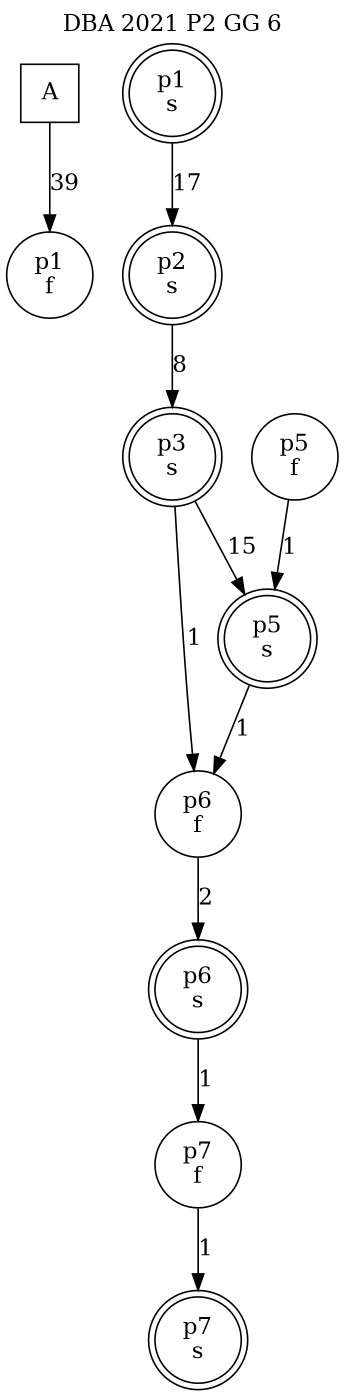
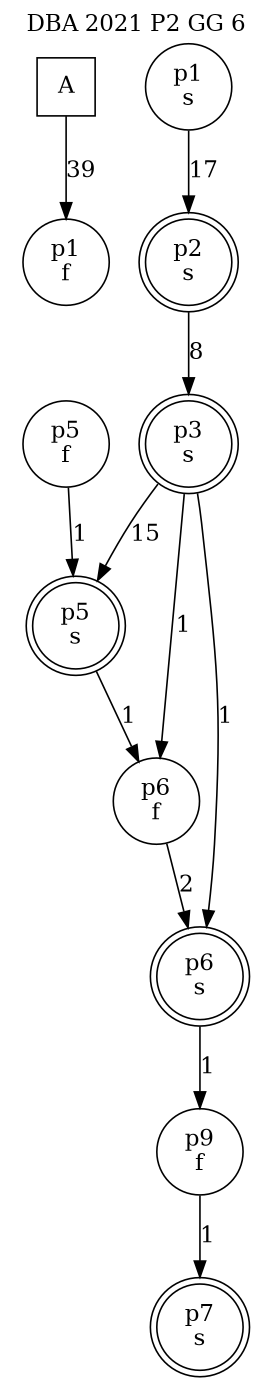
(172, 93) -> (189, 87)
none -> (217, 702)
(198, 1165) -> (200, 1152)
